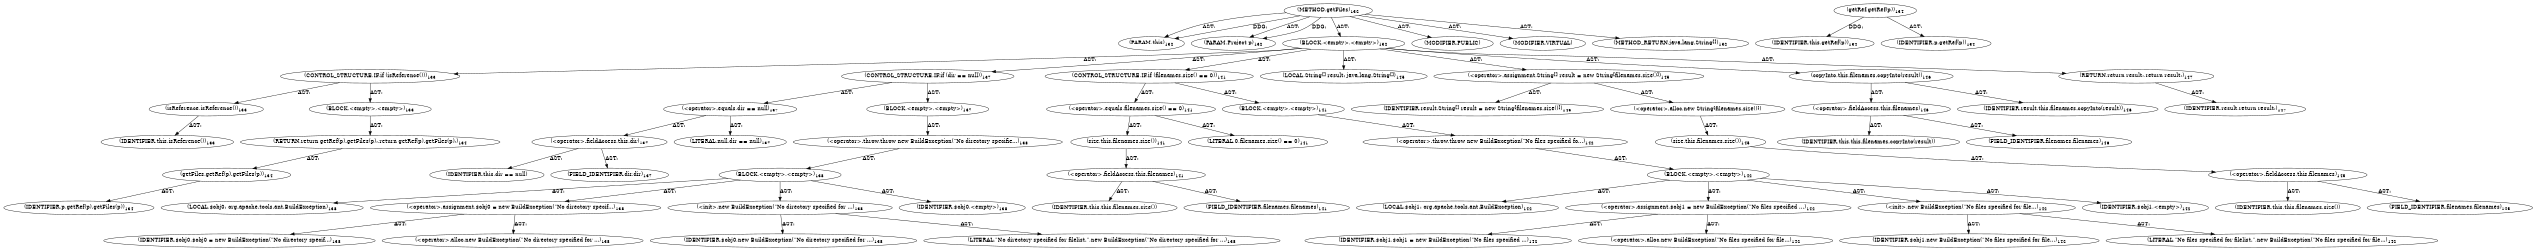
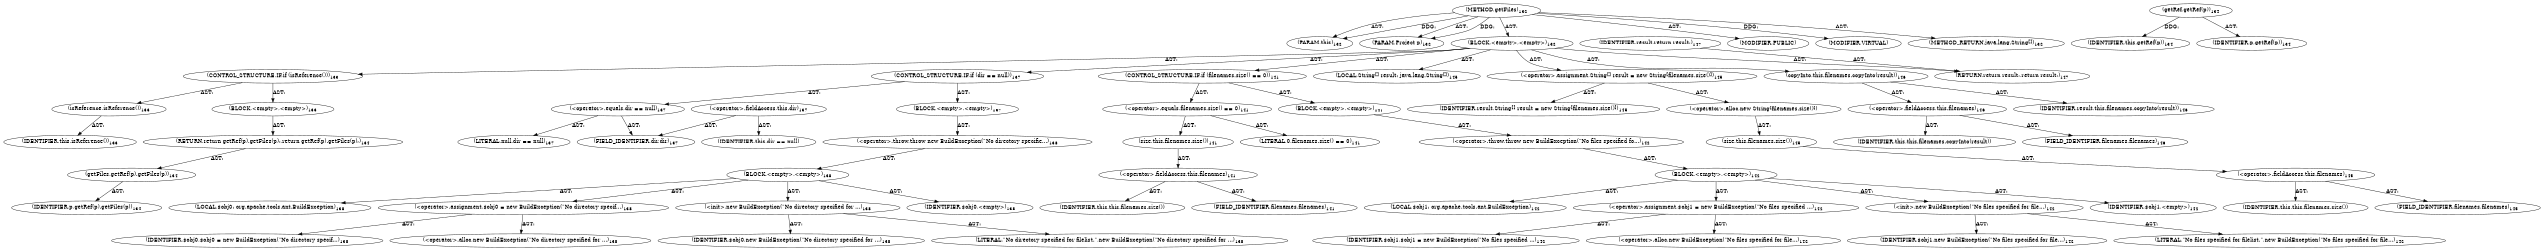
(1456, 27) -> (1752, 27)
(2184, 92) -> (1828, 60)
(667, 125) -> (626, 124)
